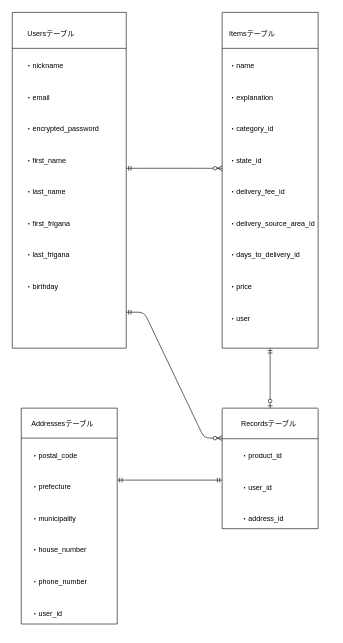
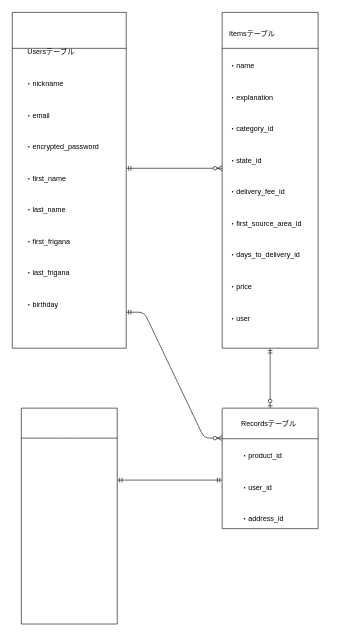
(277, 66) -> (272, 66)
(69, 159) -> (69, 177)
(69, 519) -> none
